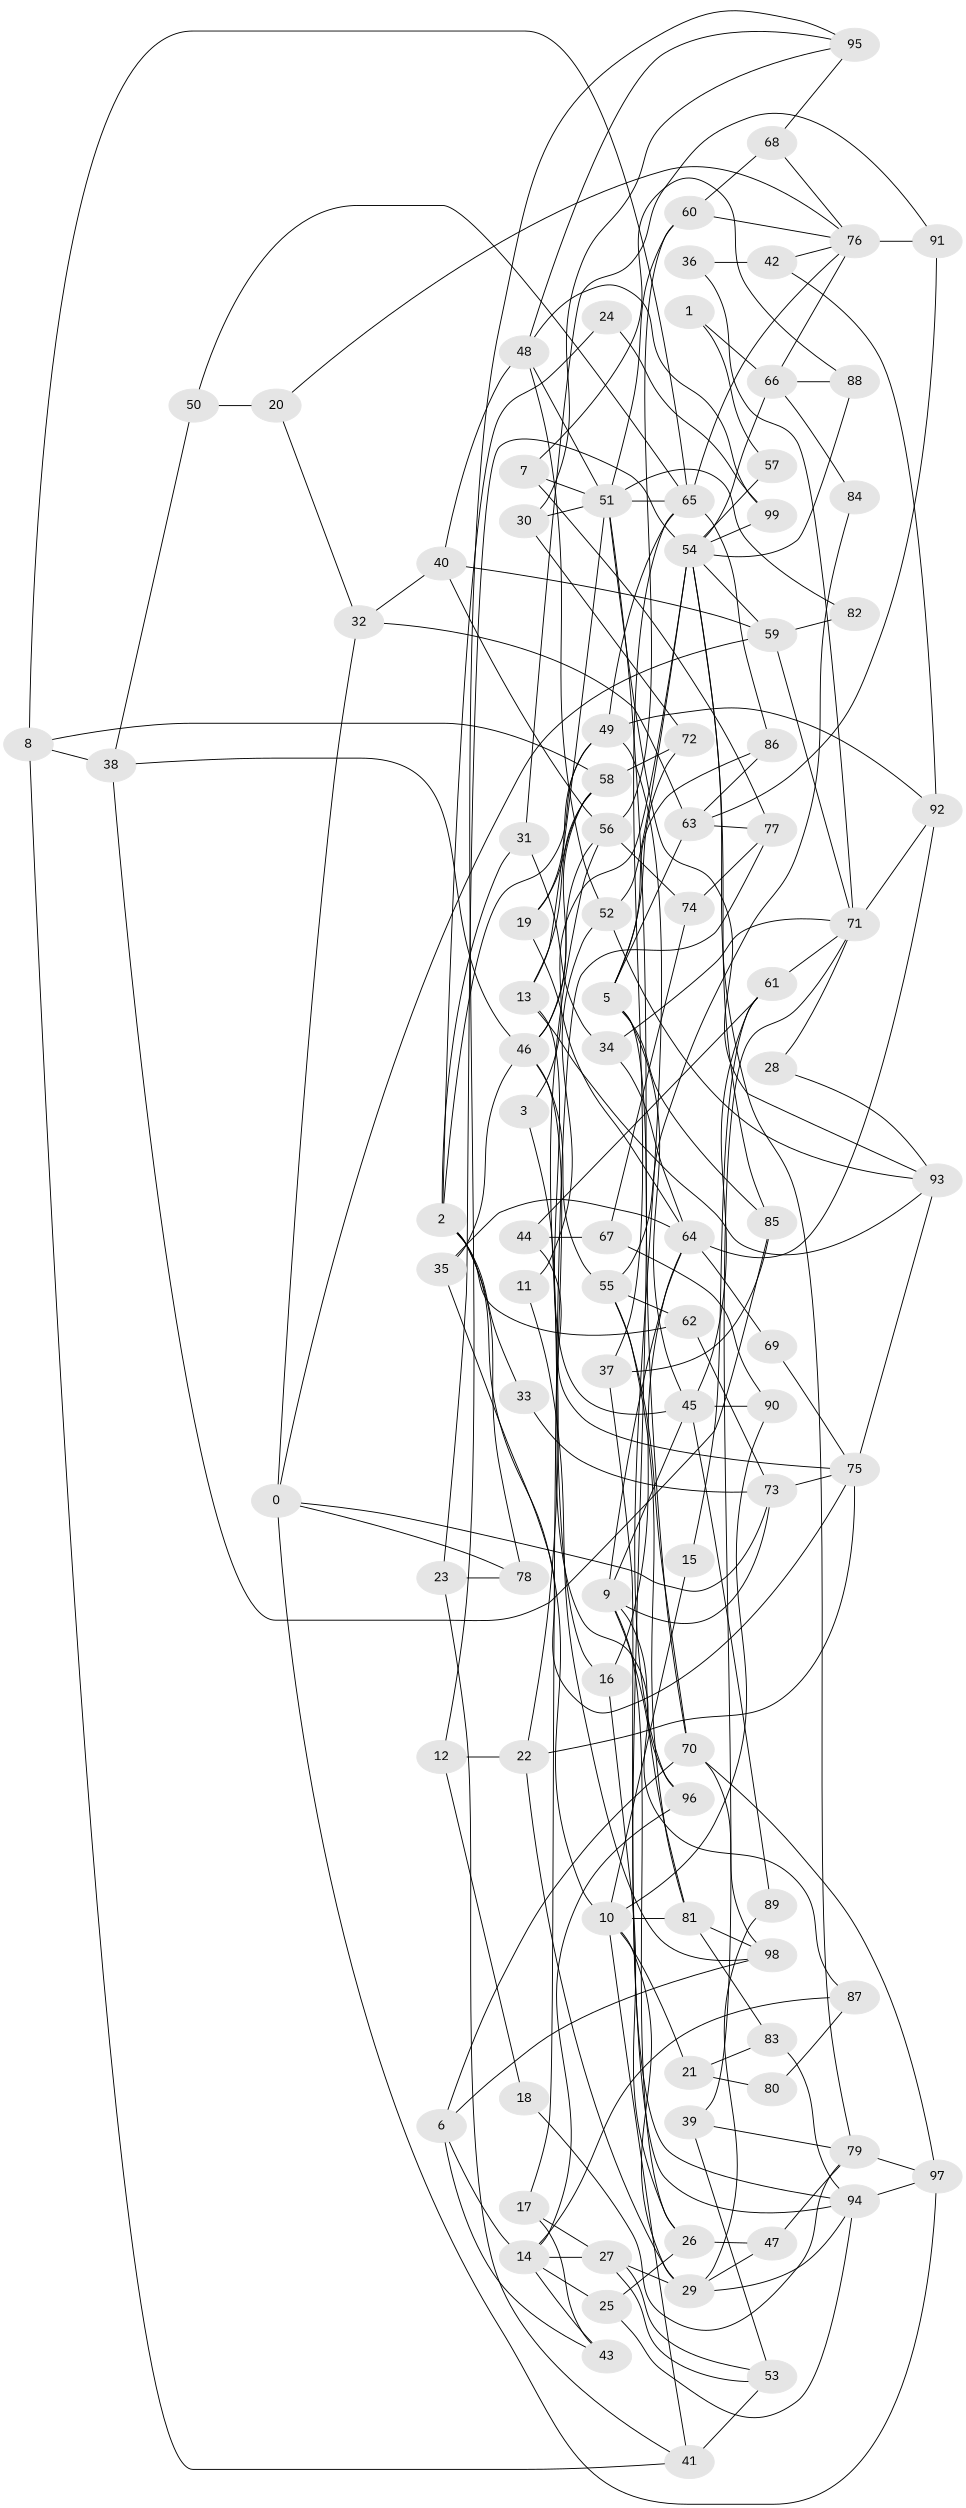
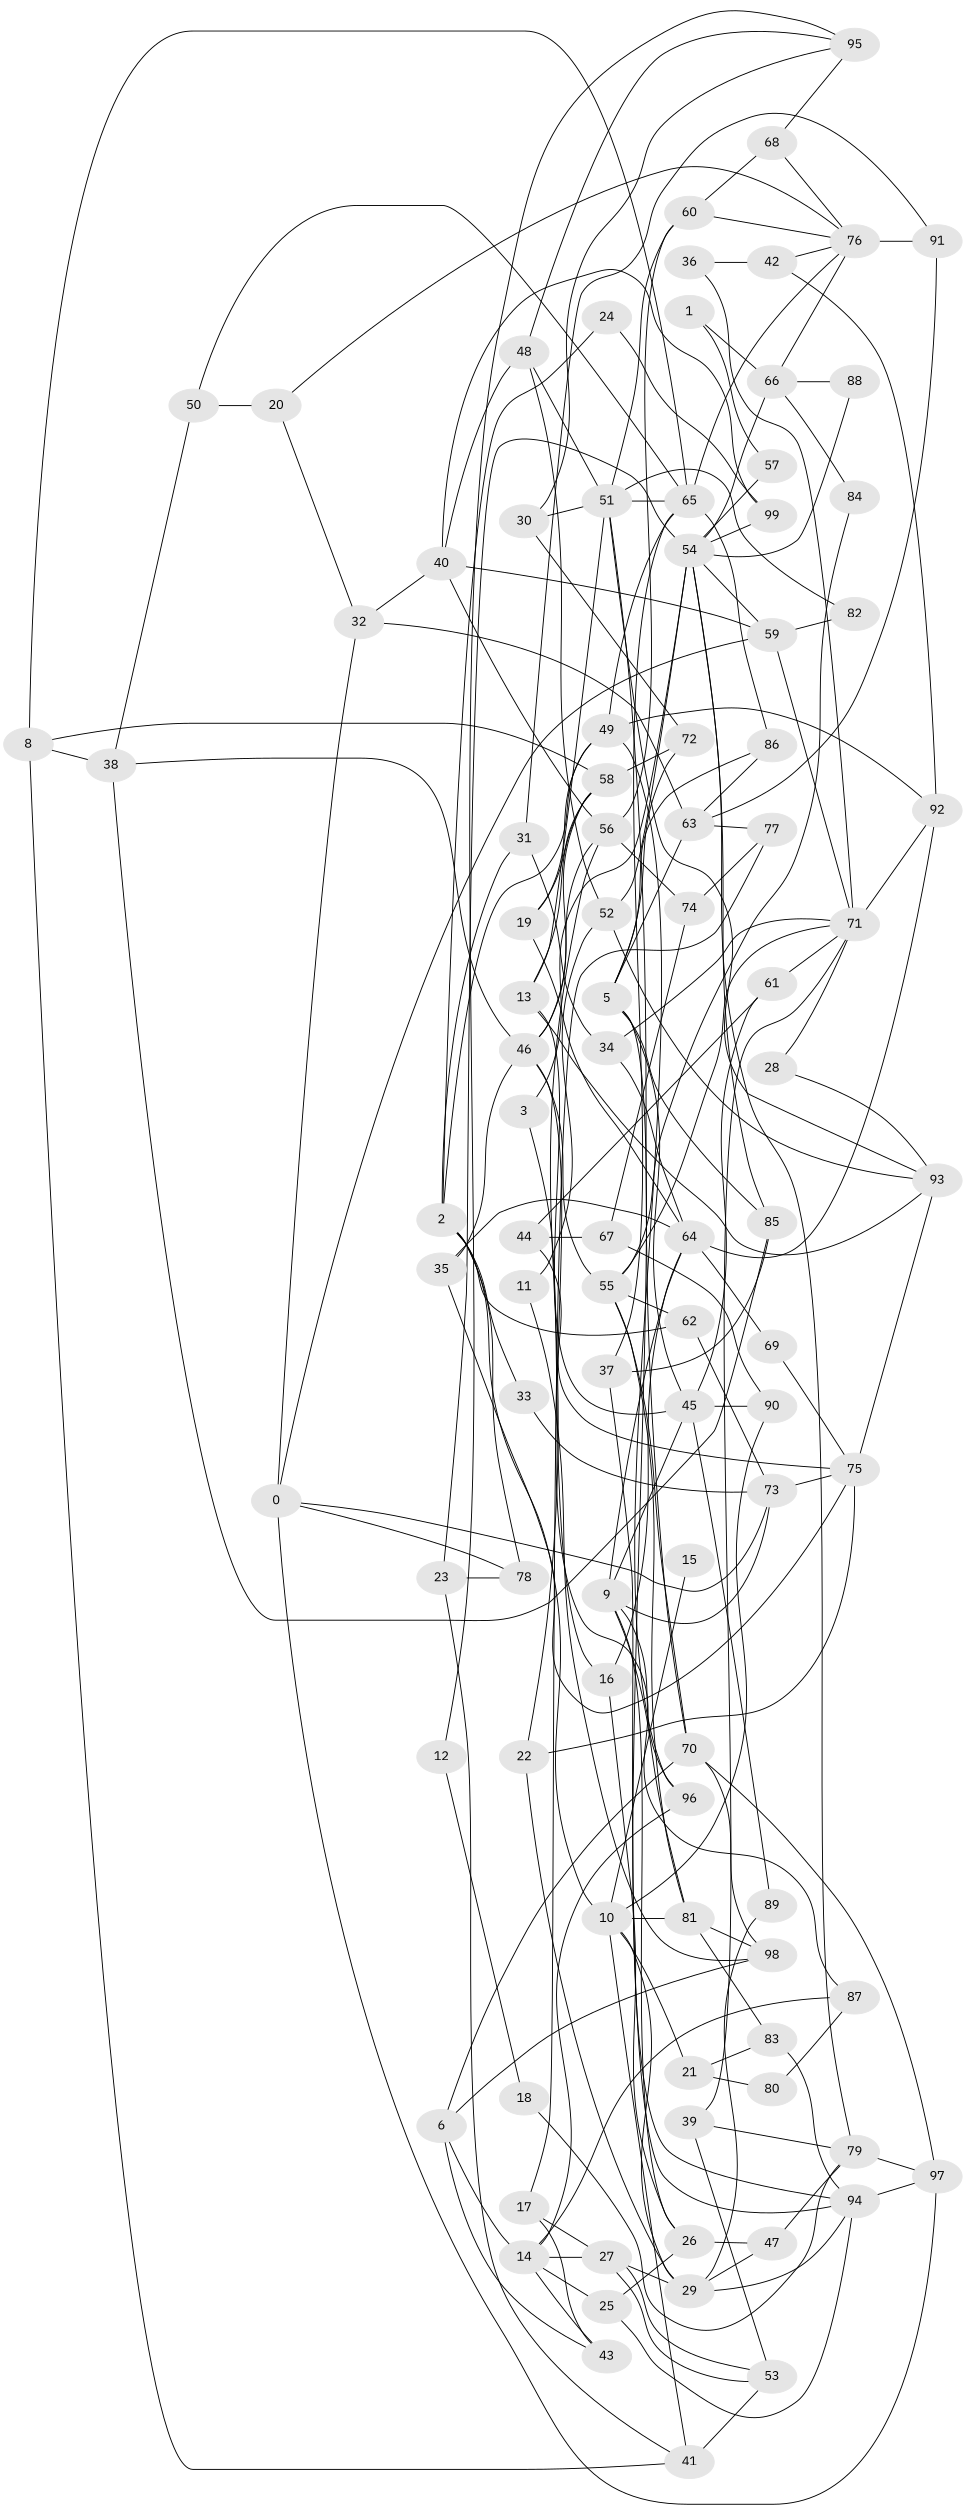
(657, 352) -> (563, 282)
(524, 472) -> none
none -> (711, 1078)
(719, 1366) -> none
(483, 1757) -> none
